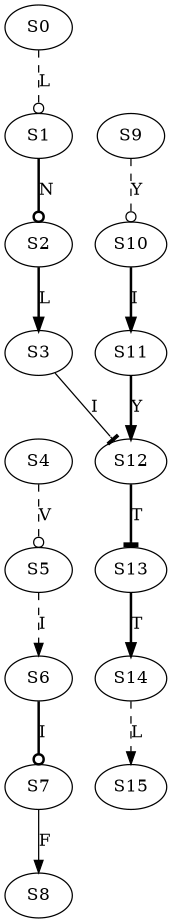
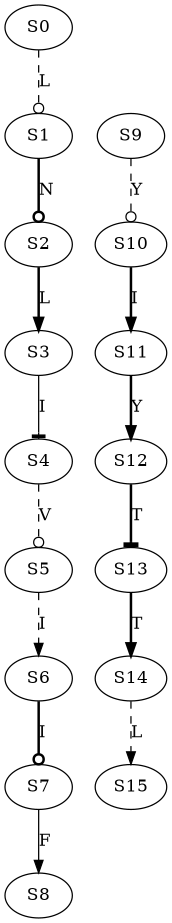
(83, 405) -> (39, 404)
